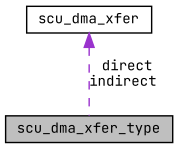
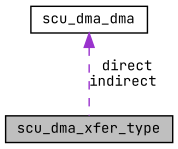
(89, 20) -> (89, 20)
